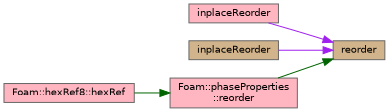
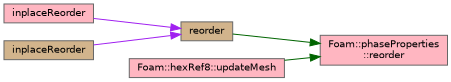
(301, 70) -> (271, 38)
(69, 93) -> (207, 68)
